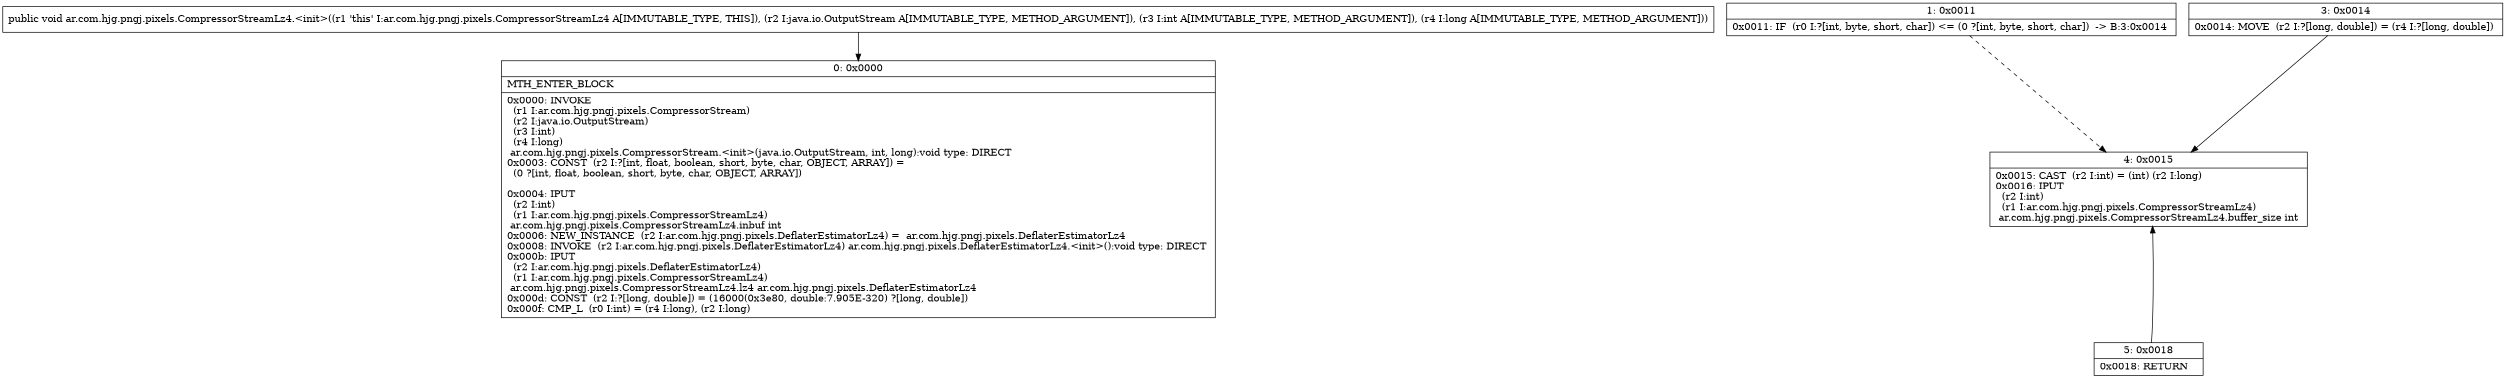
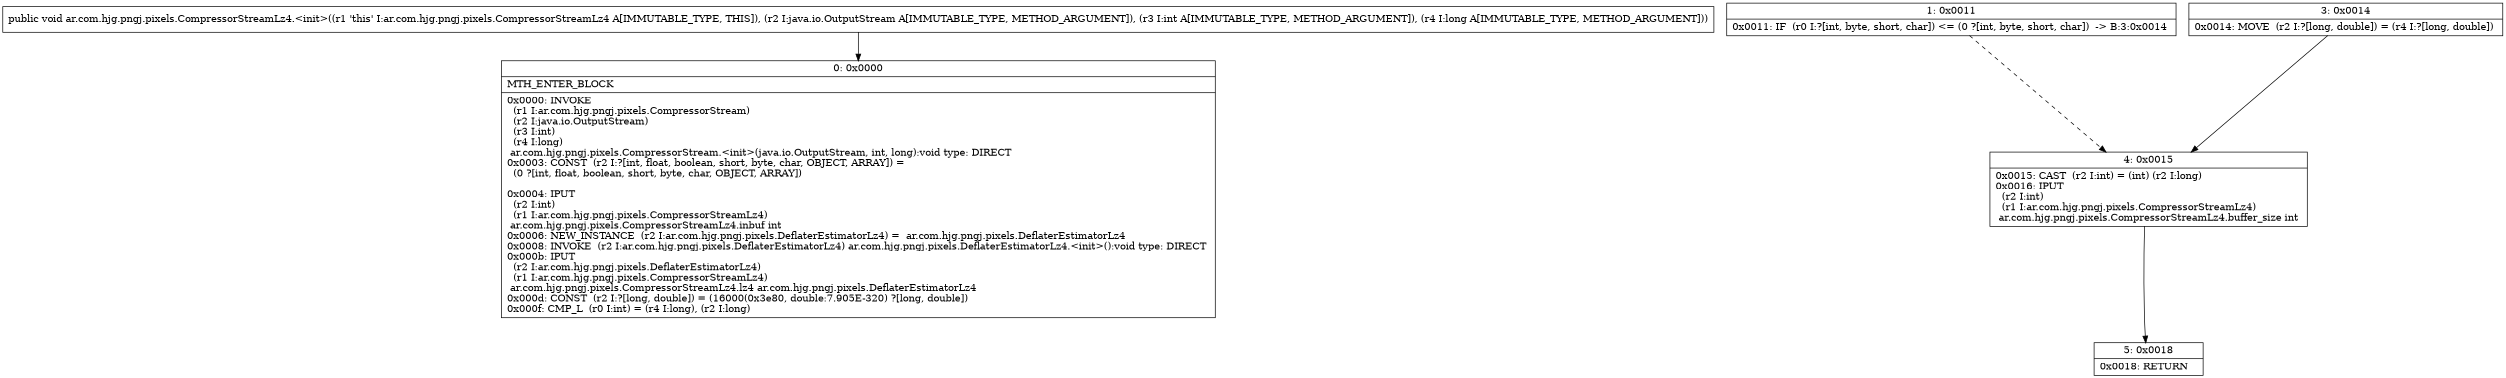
(2153, 288) -> (2144, 281)
